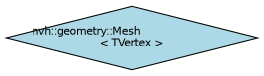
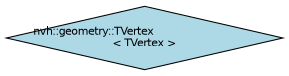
(132, 38) -> (145, 38)
